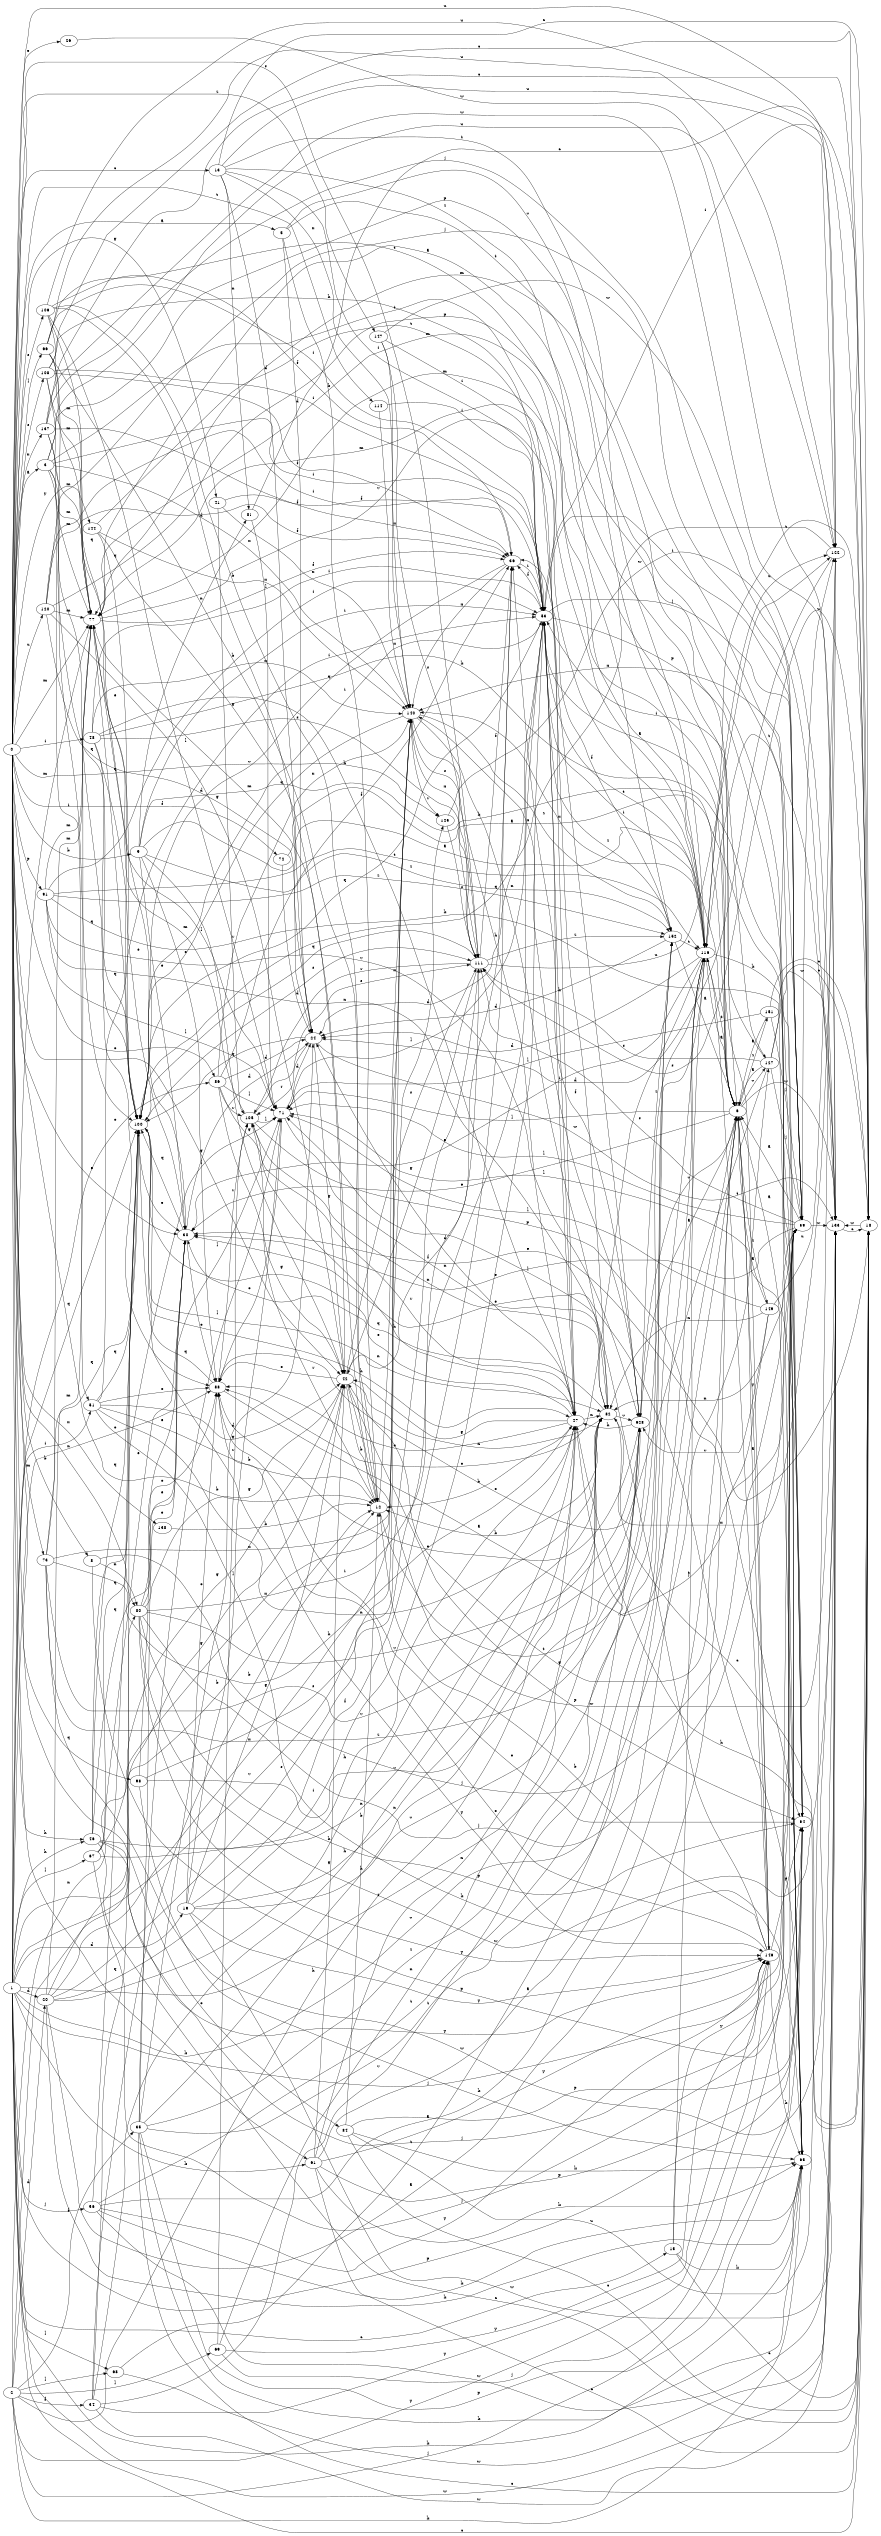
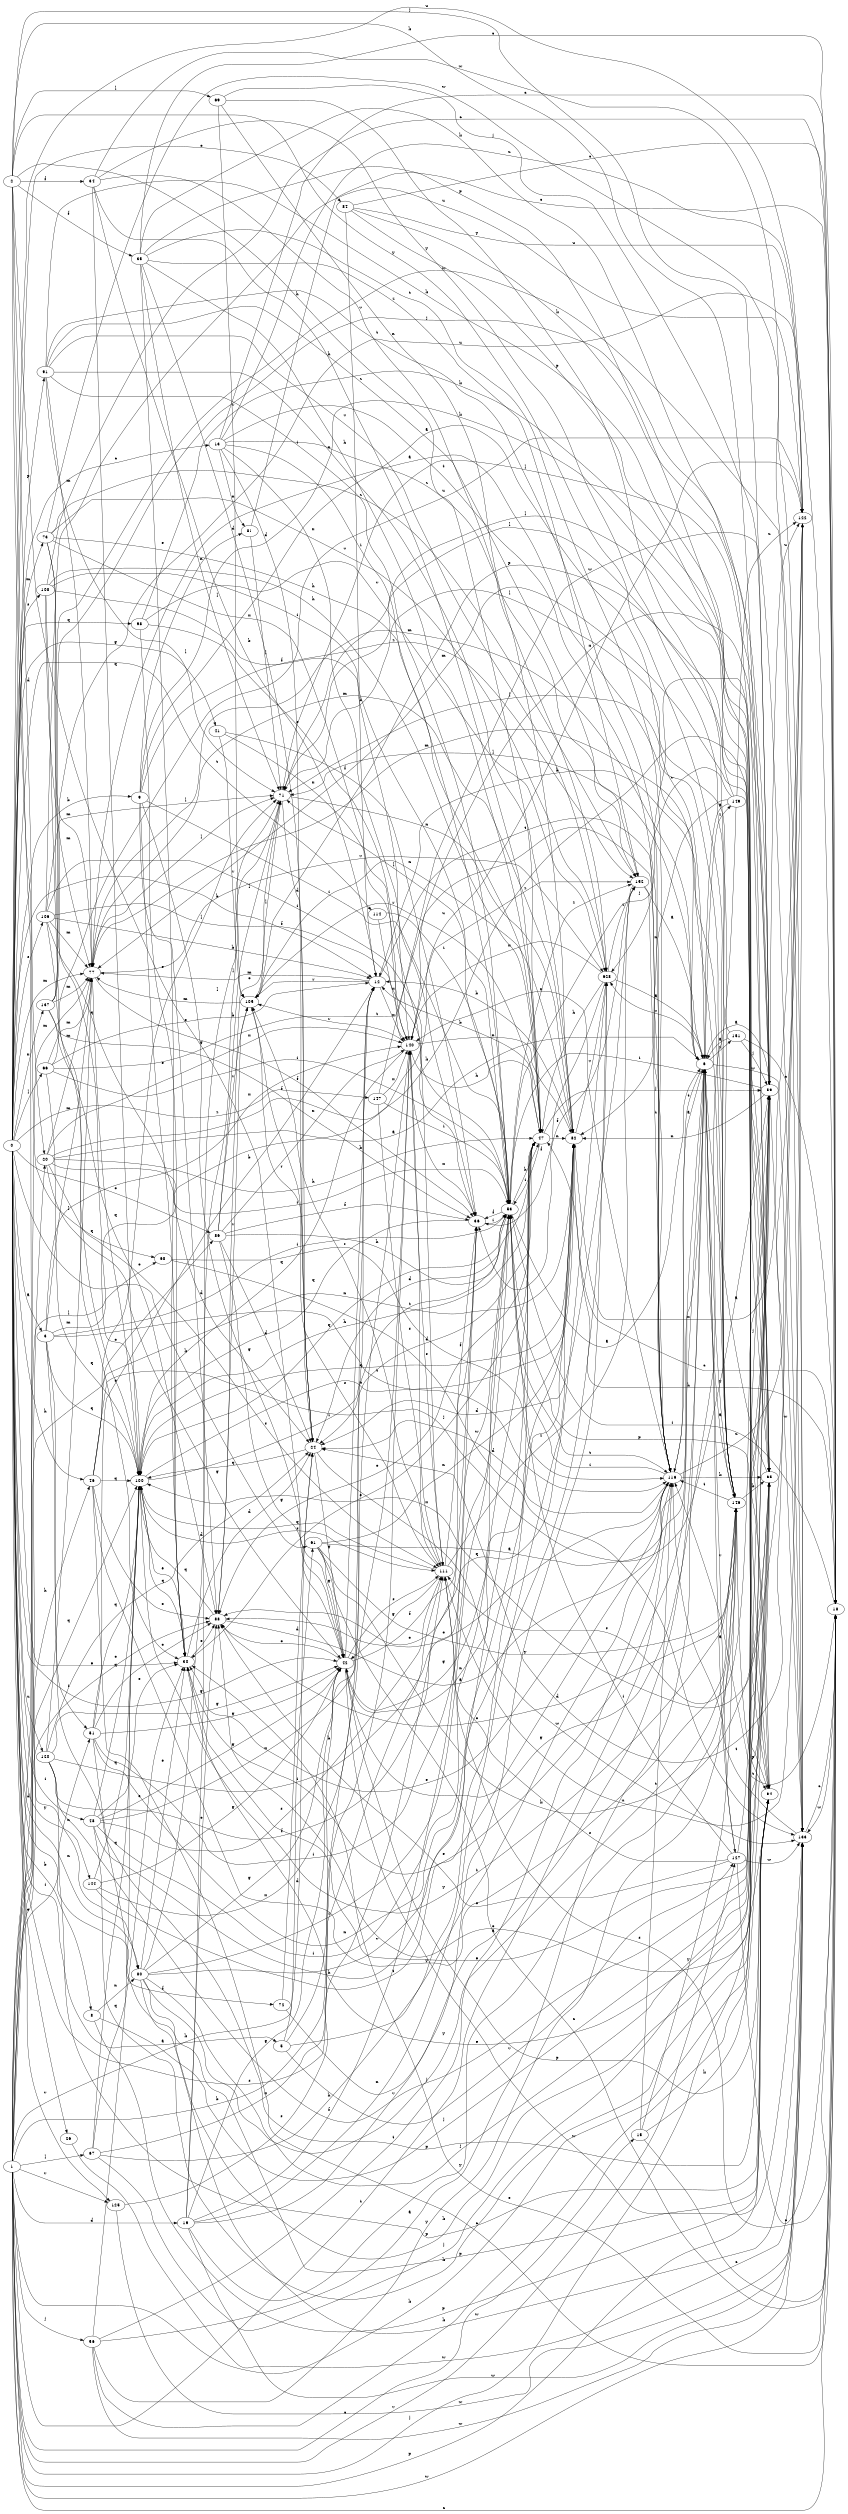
(479, 74) -> (461, 342)
(416, 769) -> (333, 1022)
none -> (340, 932)
(163, 1528) -> none
none -> (225, 1752)
(693, 2130) -> none
